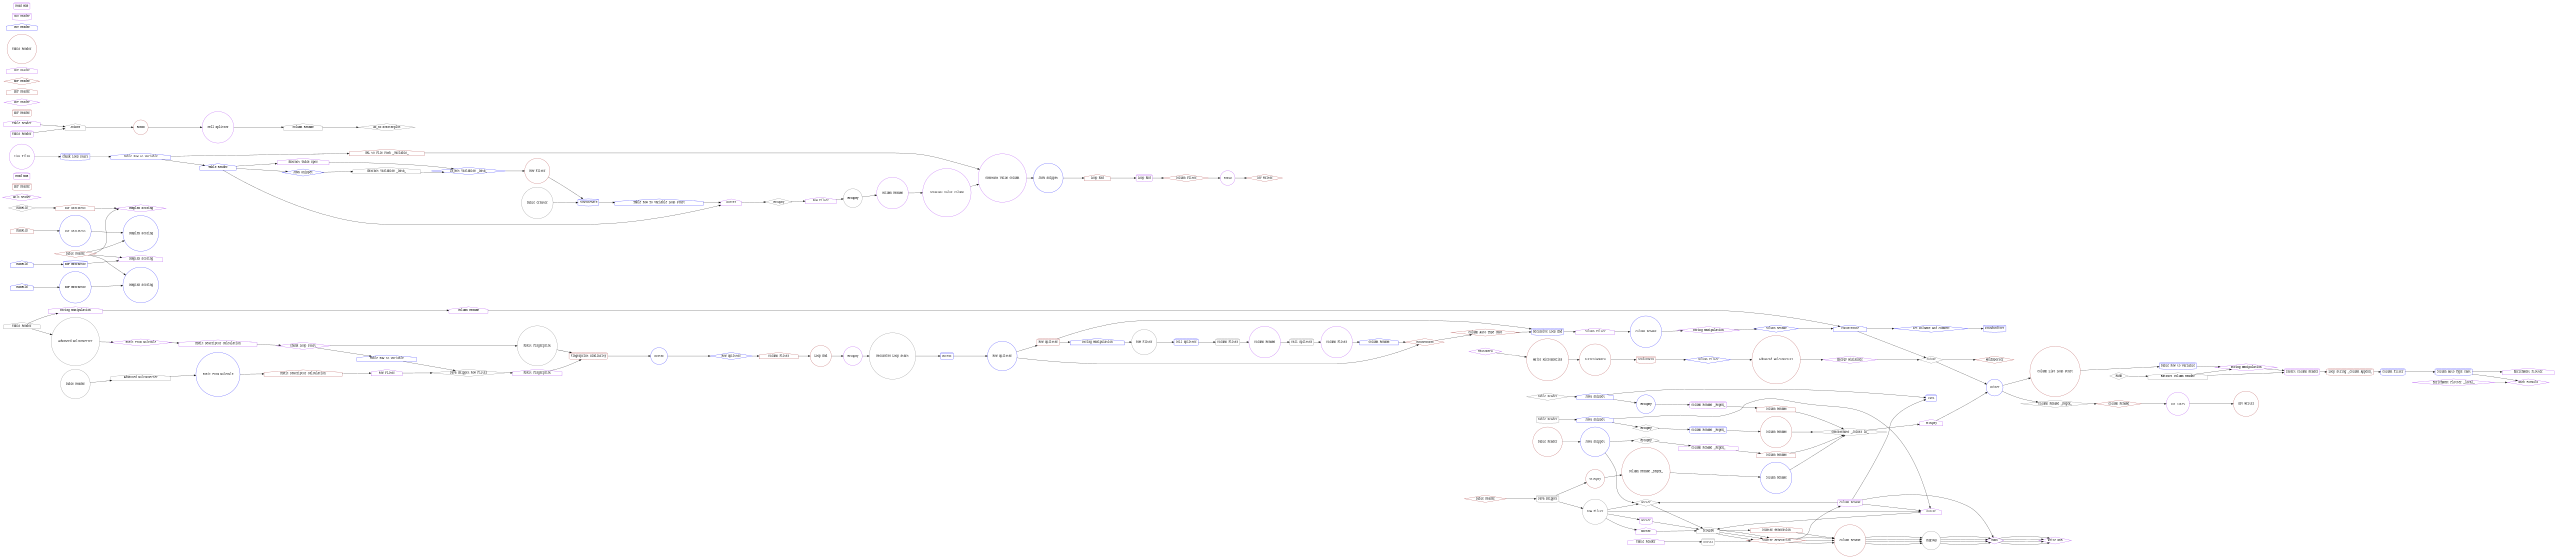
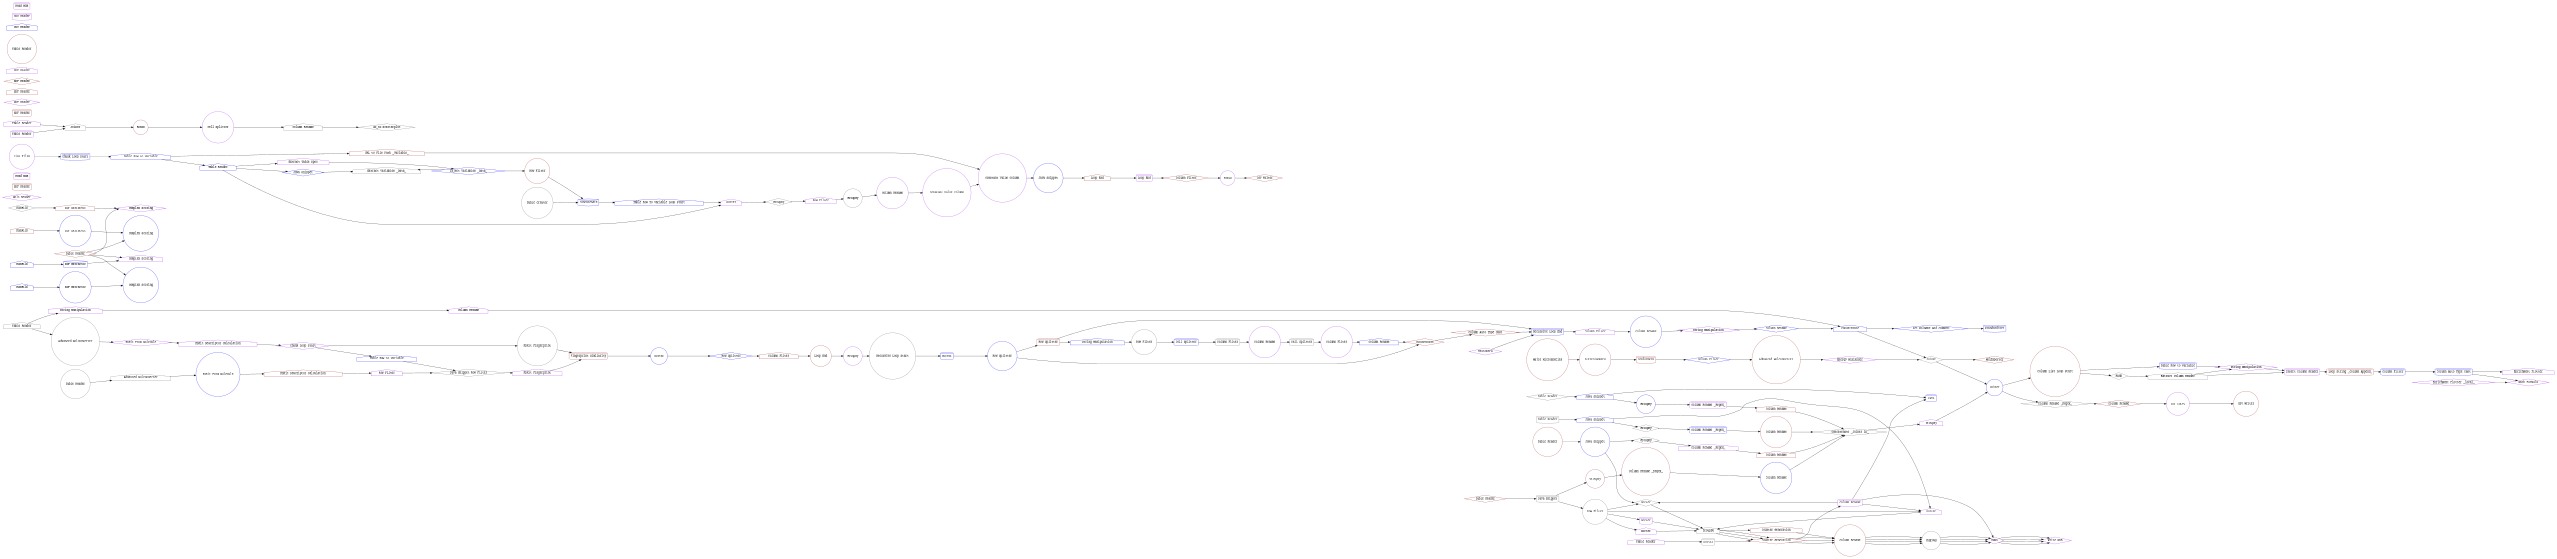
(431, 172) -> (432, 170)
(1510, 355) -> (1511, 342)
none -> (2095, 374)
